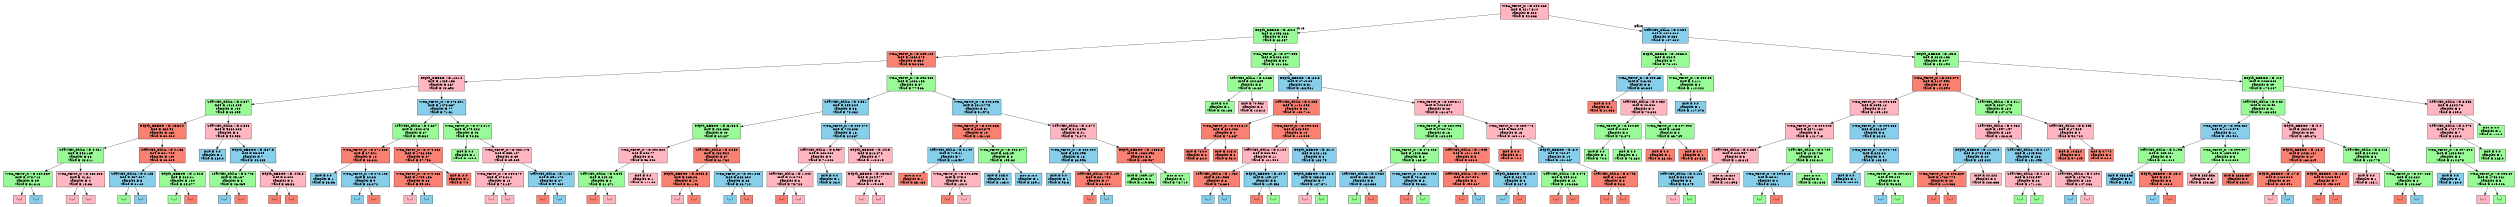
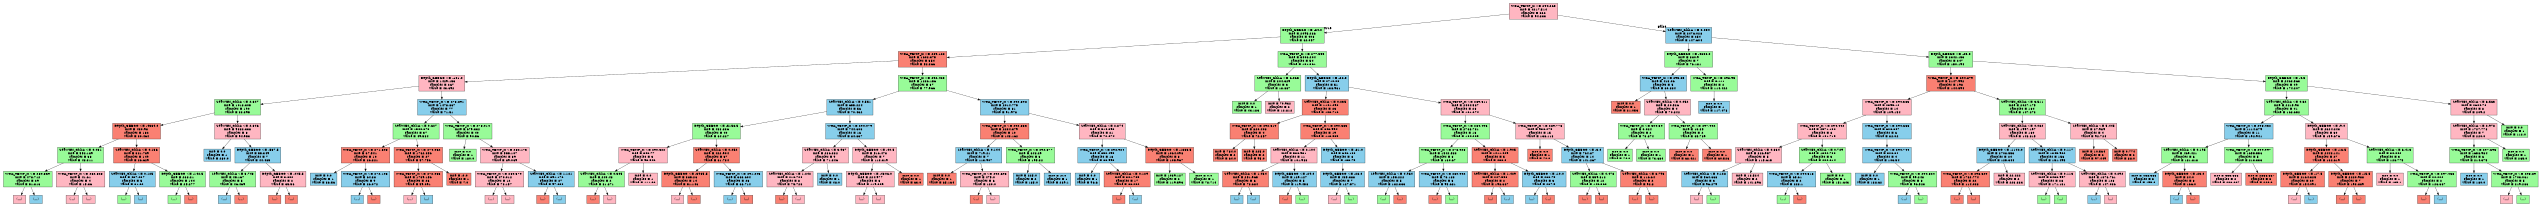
none -> (911, 179)
